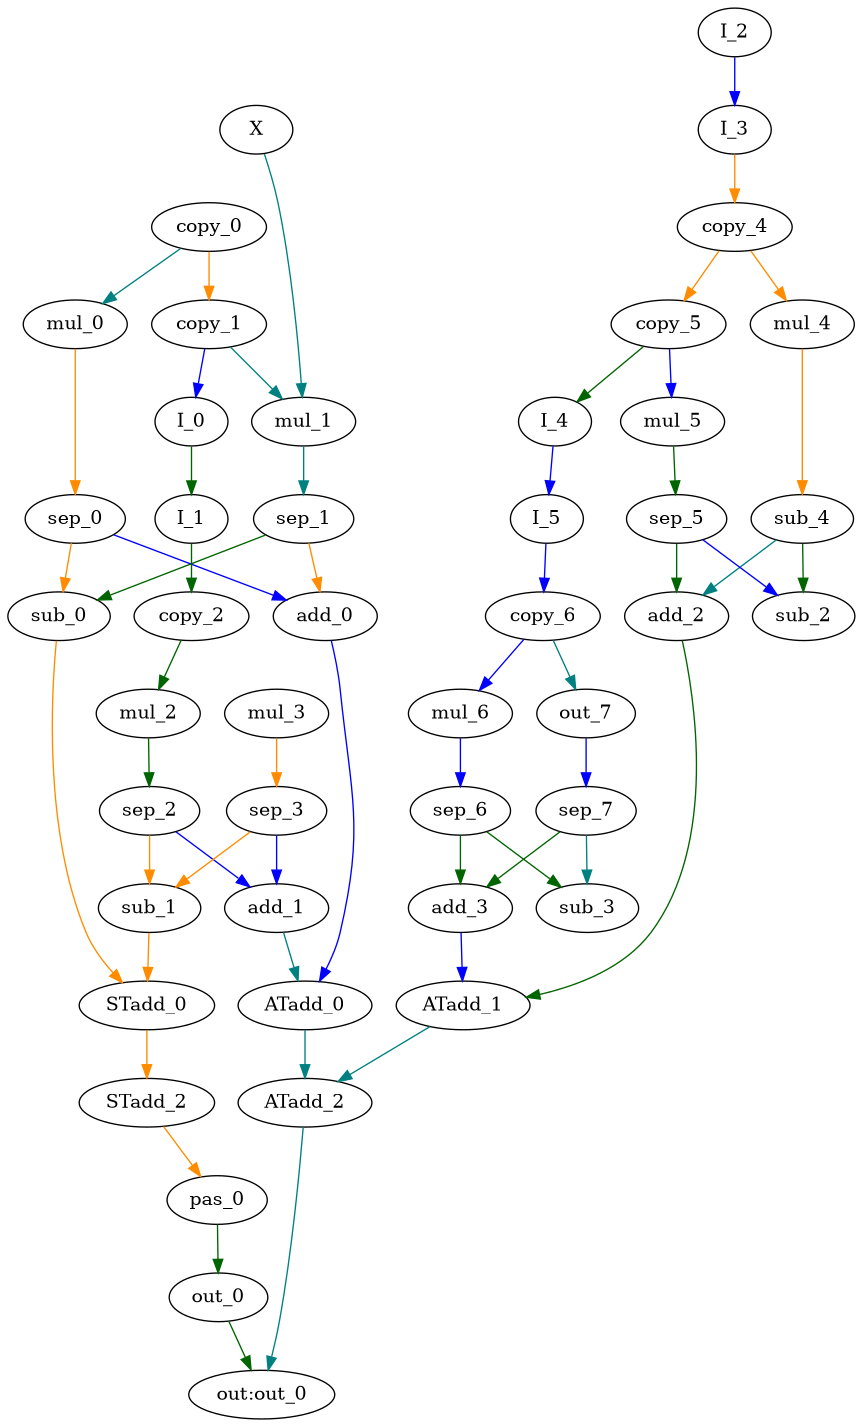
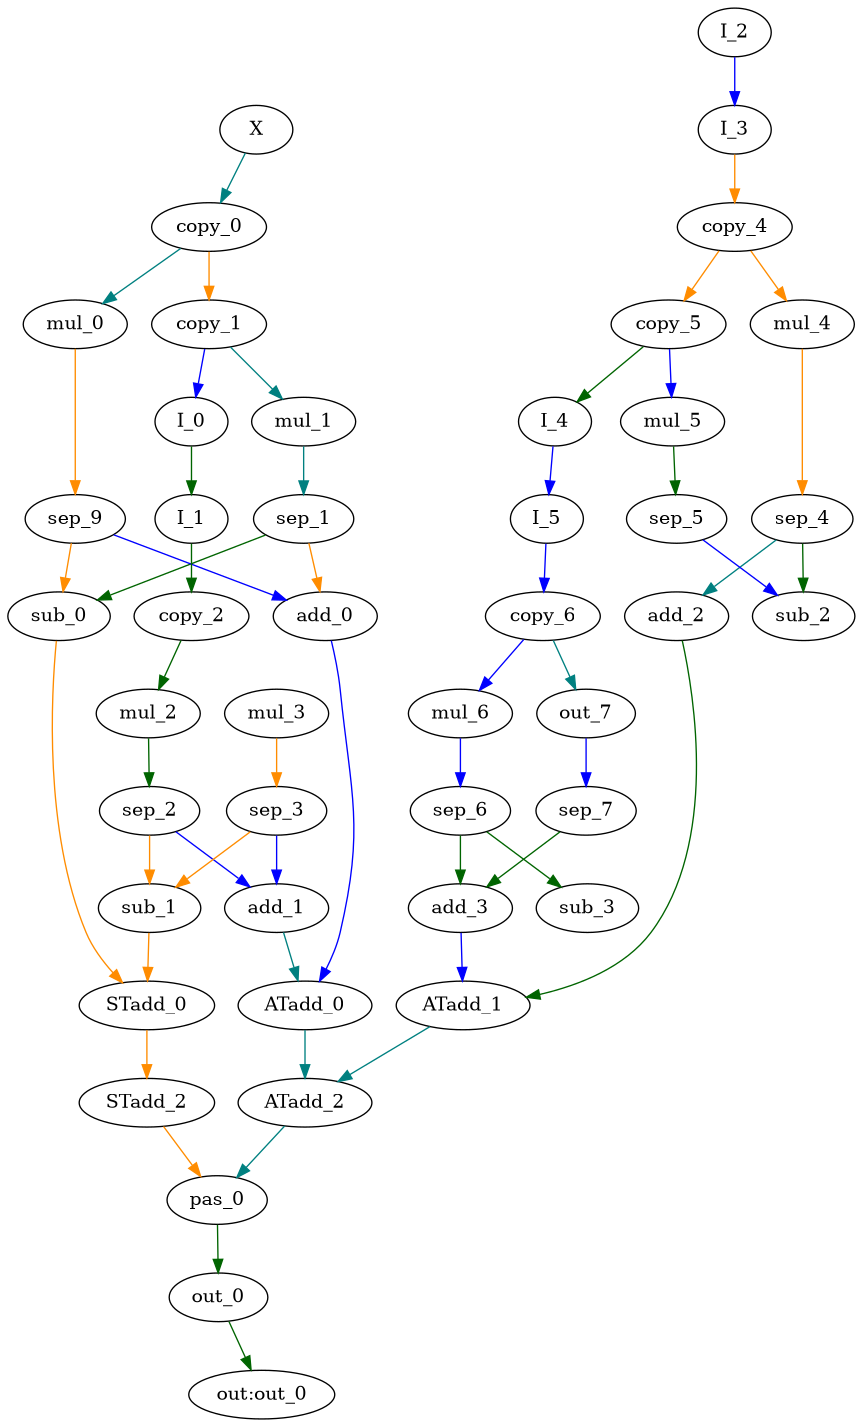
(289, 268) -> (236, 172)
(75, 519) -> (75, 519)
(802, 519) -> (802, 519)
(677, 561) -> none
(587, 853) -> none
(291, 1243) -> (265, 1147)
